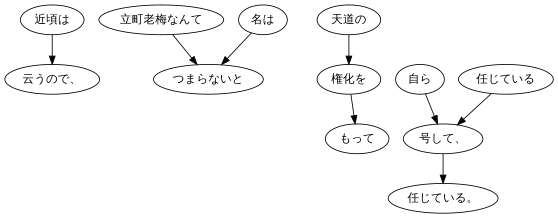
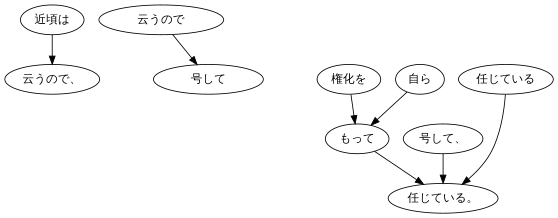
(161, 20) -> (161, 20)
(263, 20) -> none
(349, 20) -> none
(208, 79) -> (208, 79)
(430, 105) -> (392, 106)
(478, 106) -> (496, 141)
none -> (396, 166)
